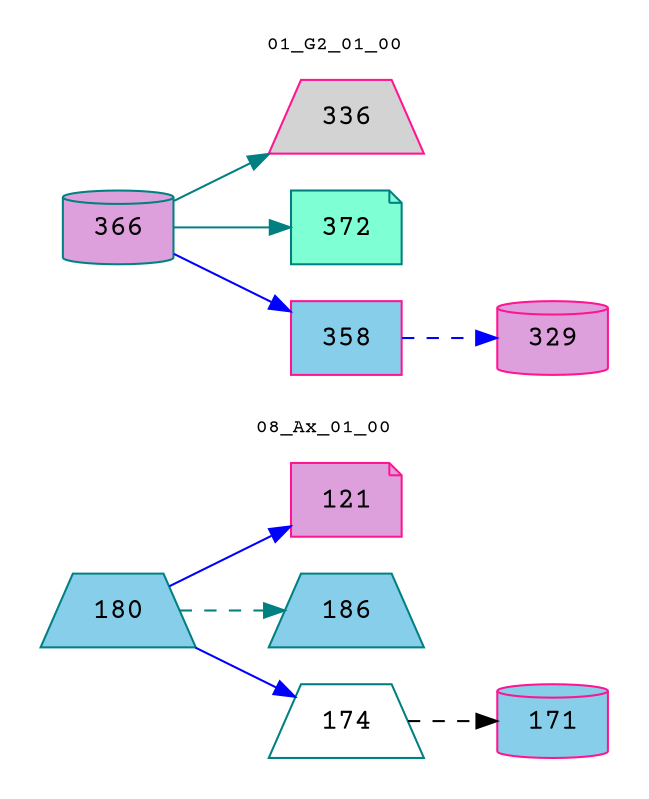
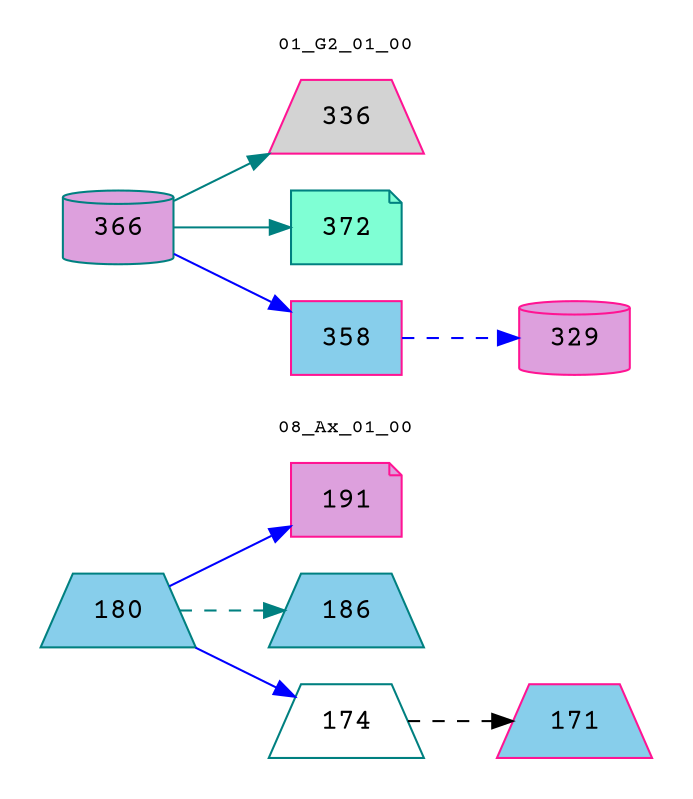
(346, 500) -> (346, 500)
(553, 721) -> (574, 721)
